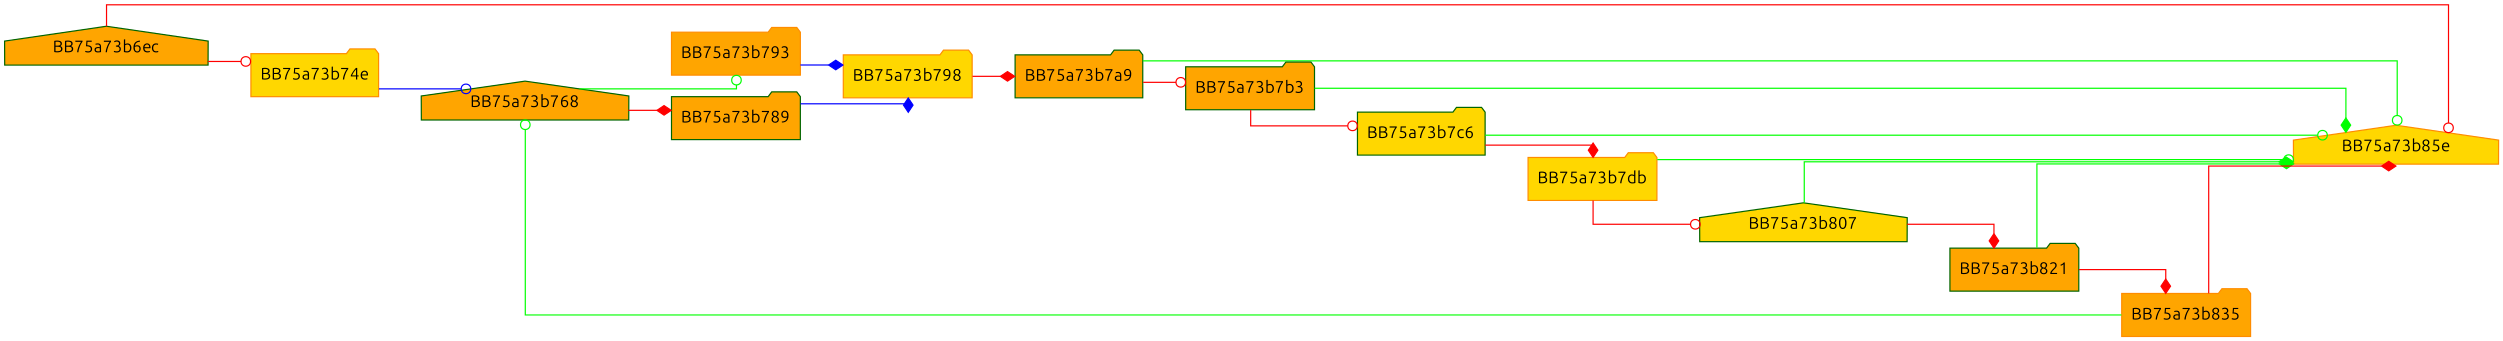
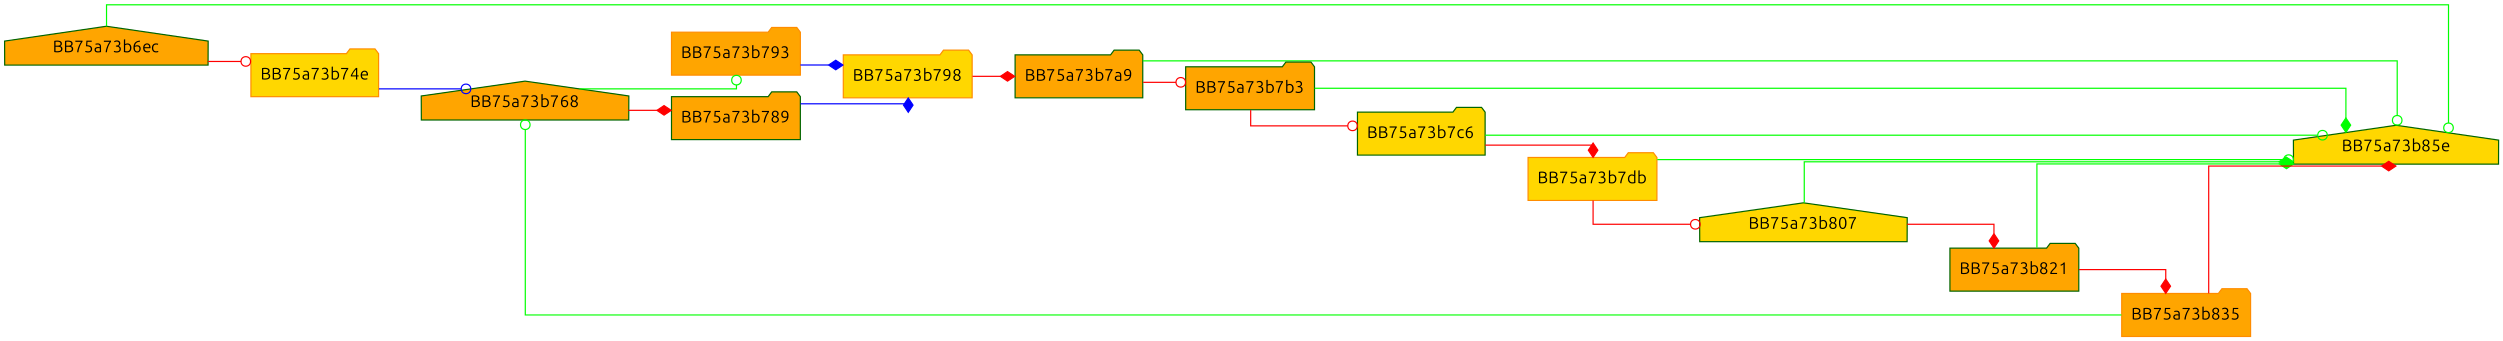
(1326, 5) -> (1326, 5)
(2396, 147) -> (2396, 147)
